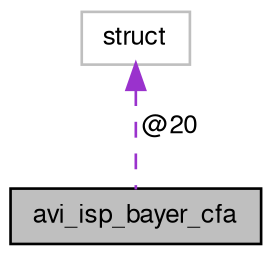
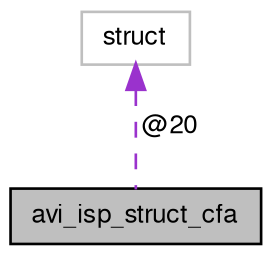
(136, 216) -> (136, 216)
